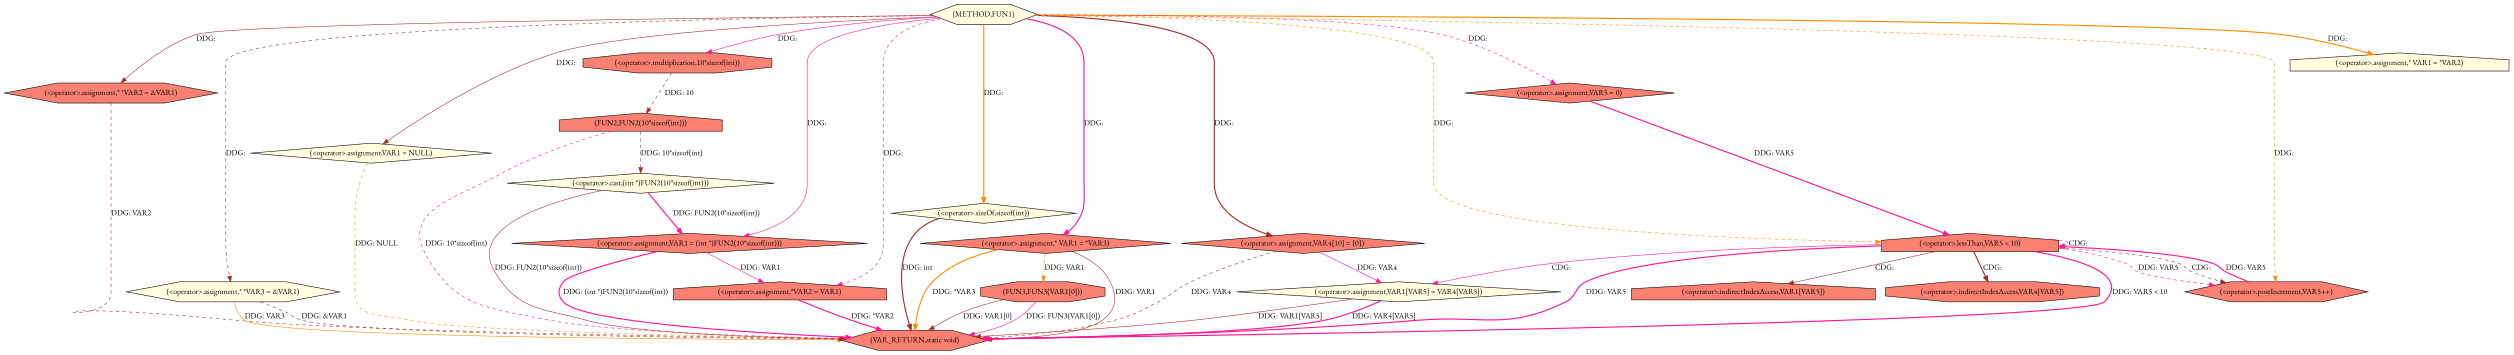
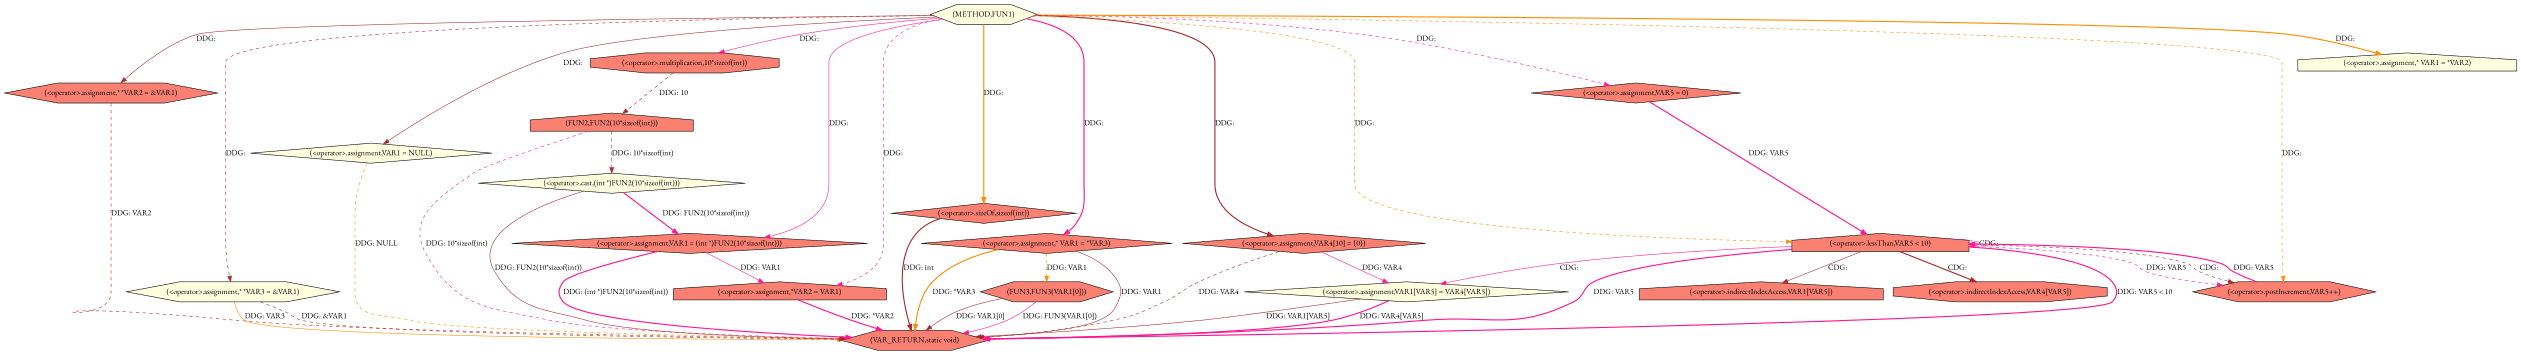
(984, 213) -> (984, 213)
(1043, 292) -> (1047, 292)
